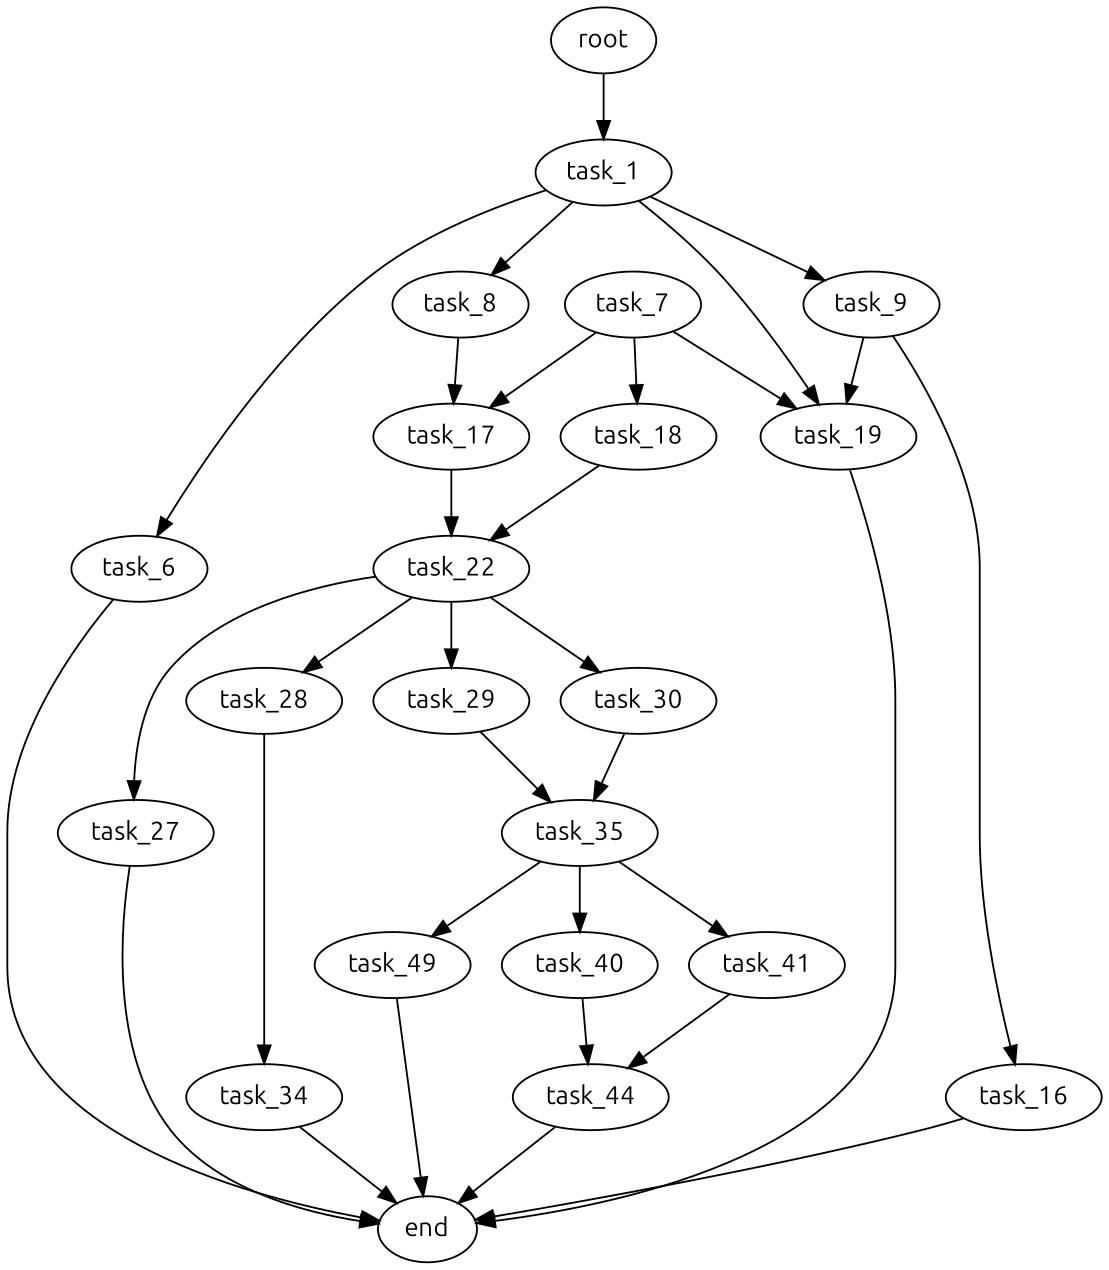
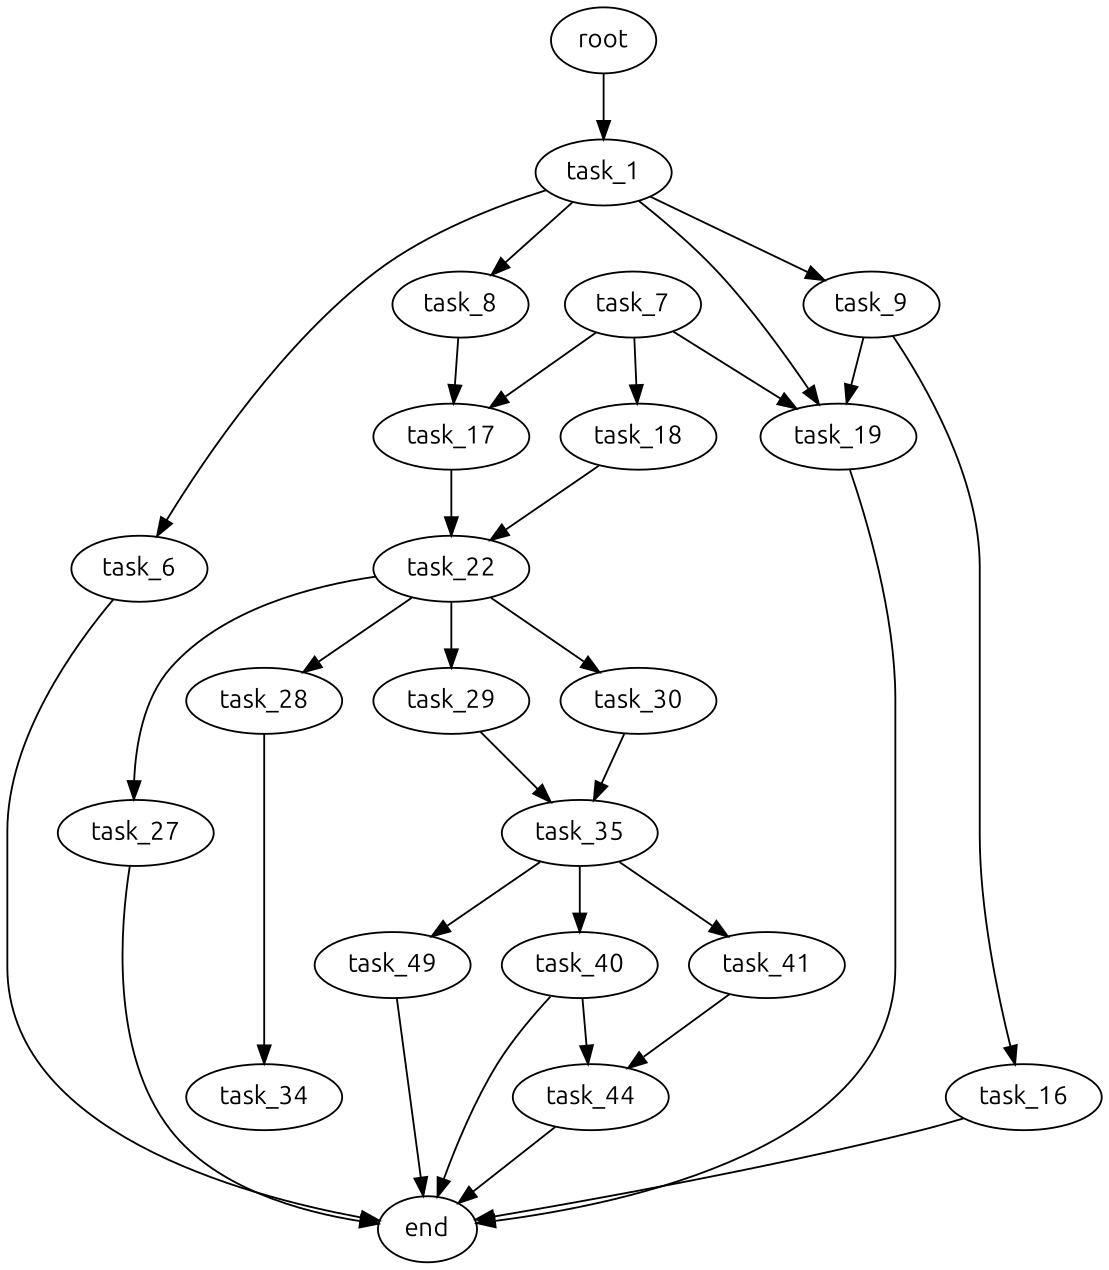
(341, 1159) -> (487, 1082)
